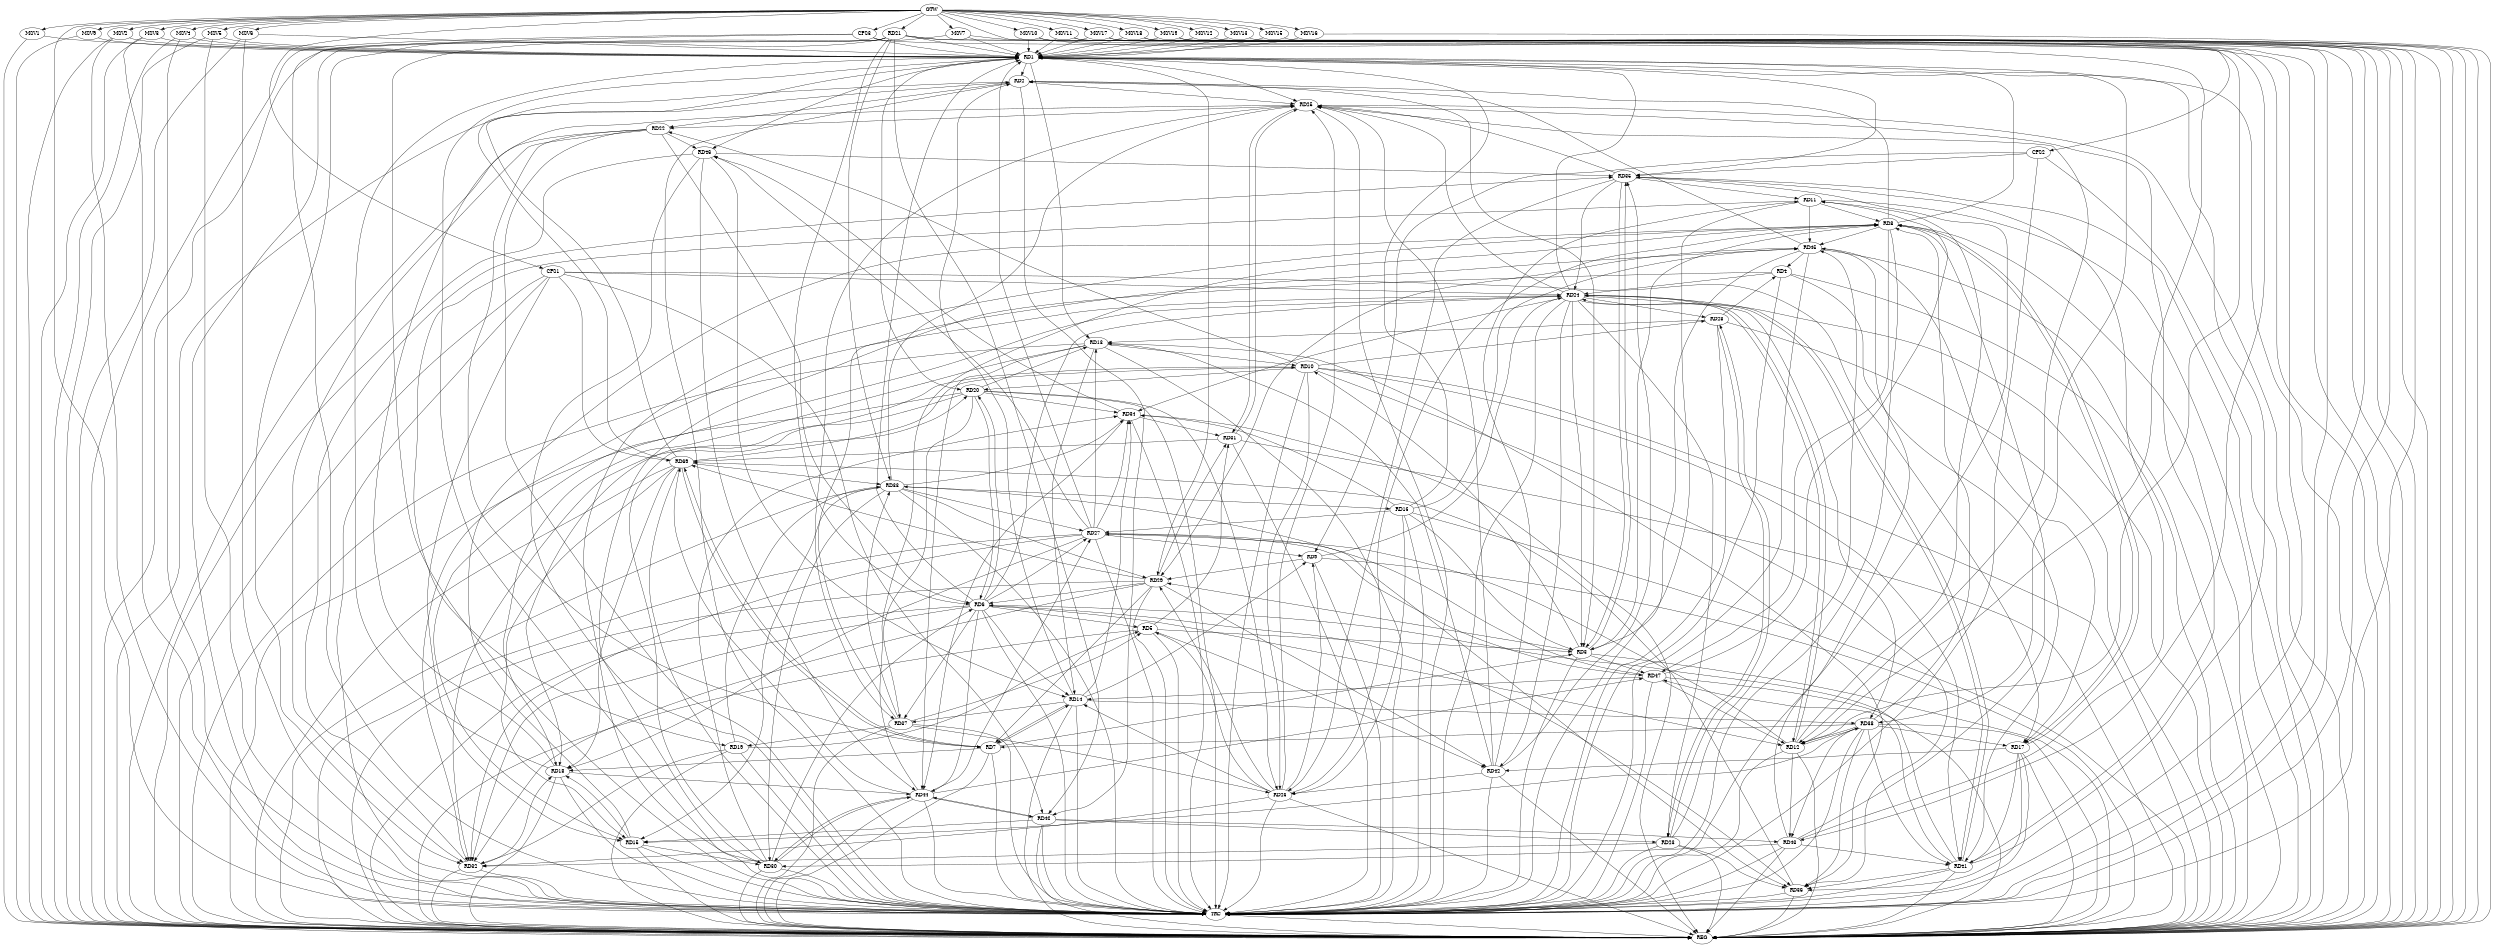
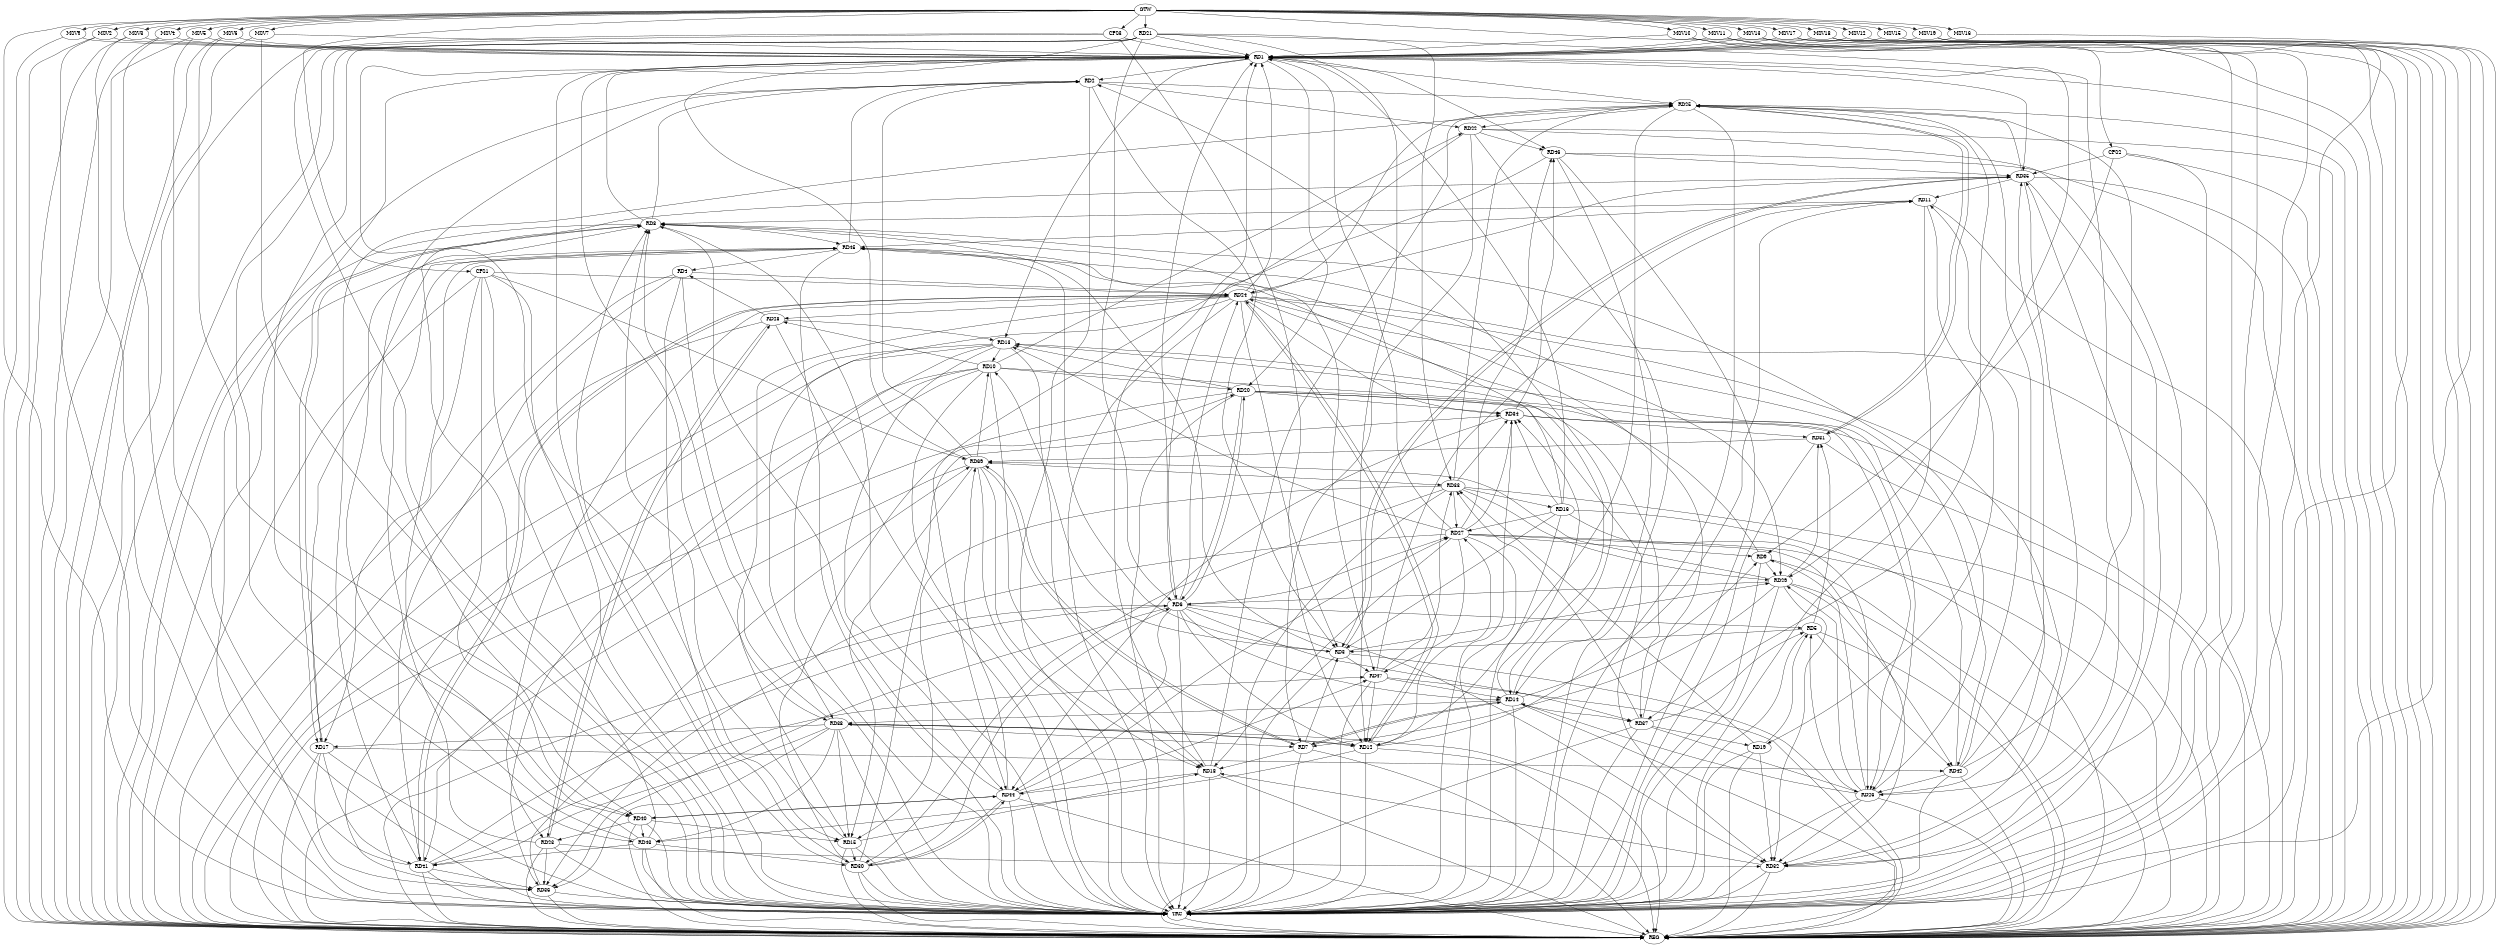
(32, 34) -> none
none -> (2255, 676)
